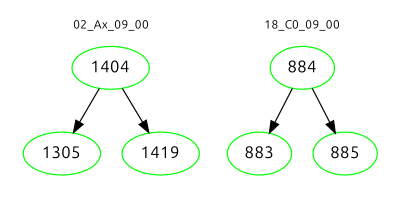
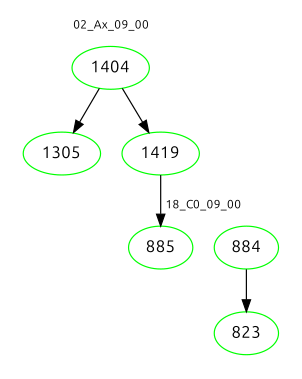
(321, 105) -> (161, 201)
(259, 154) -> (246, 333)
